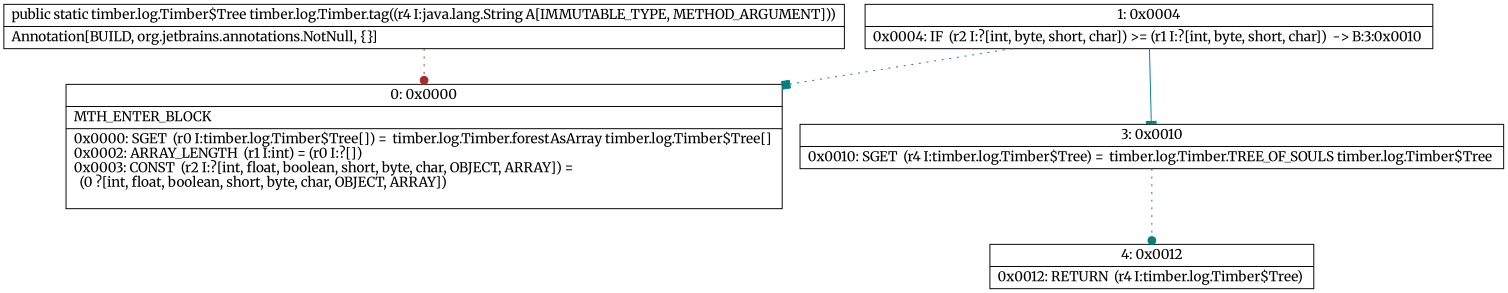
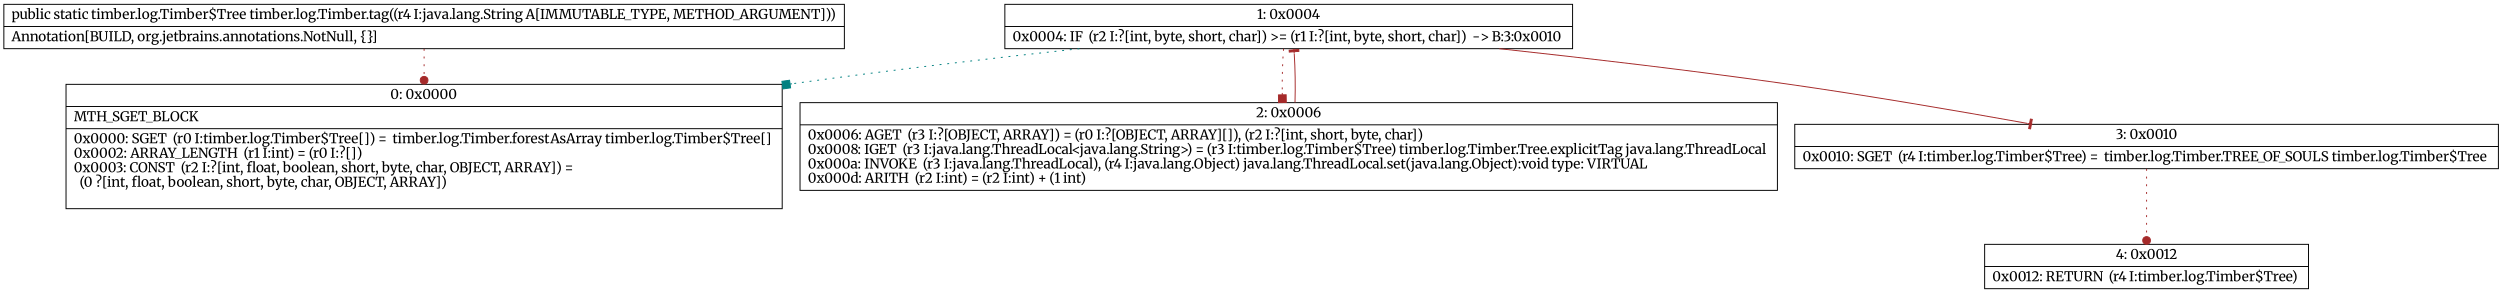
(1150, 84) -> (1764, 81)
(143, 117) -> (136, 117)
none -> (1289, 147)
(1152, 203) -> (2147, 203)
